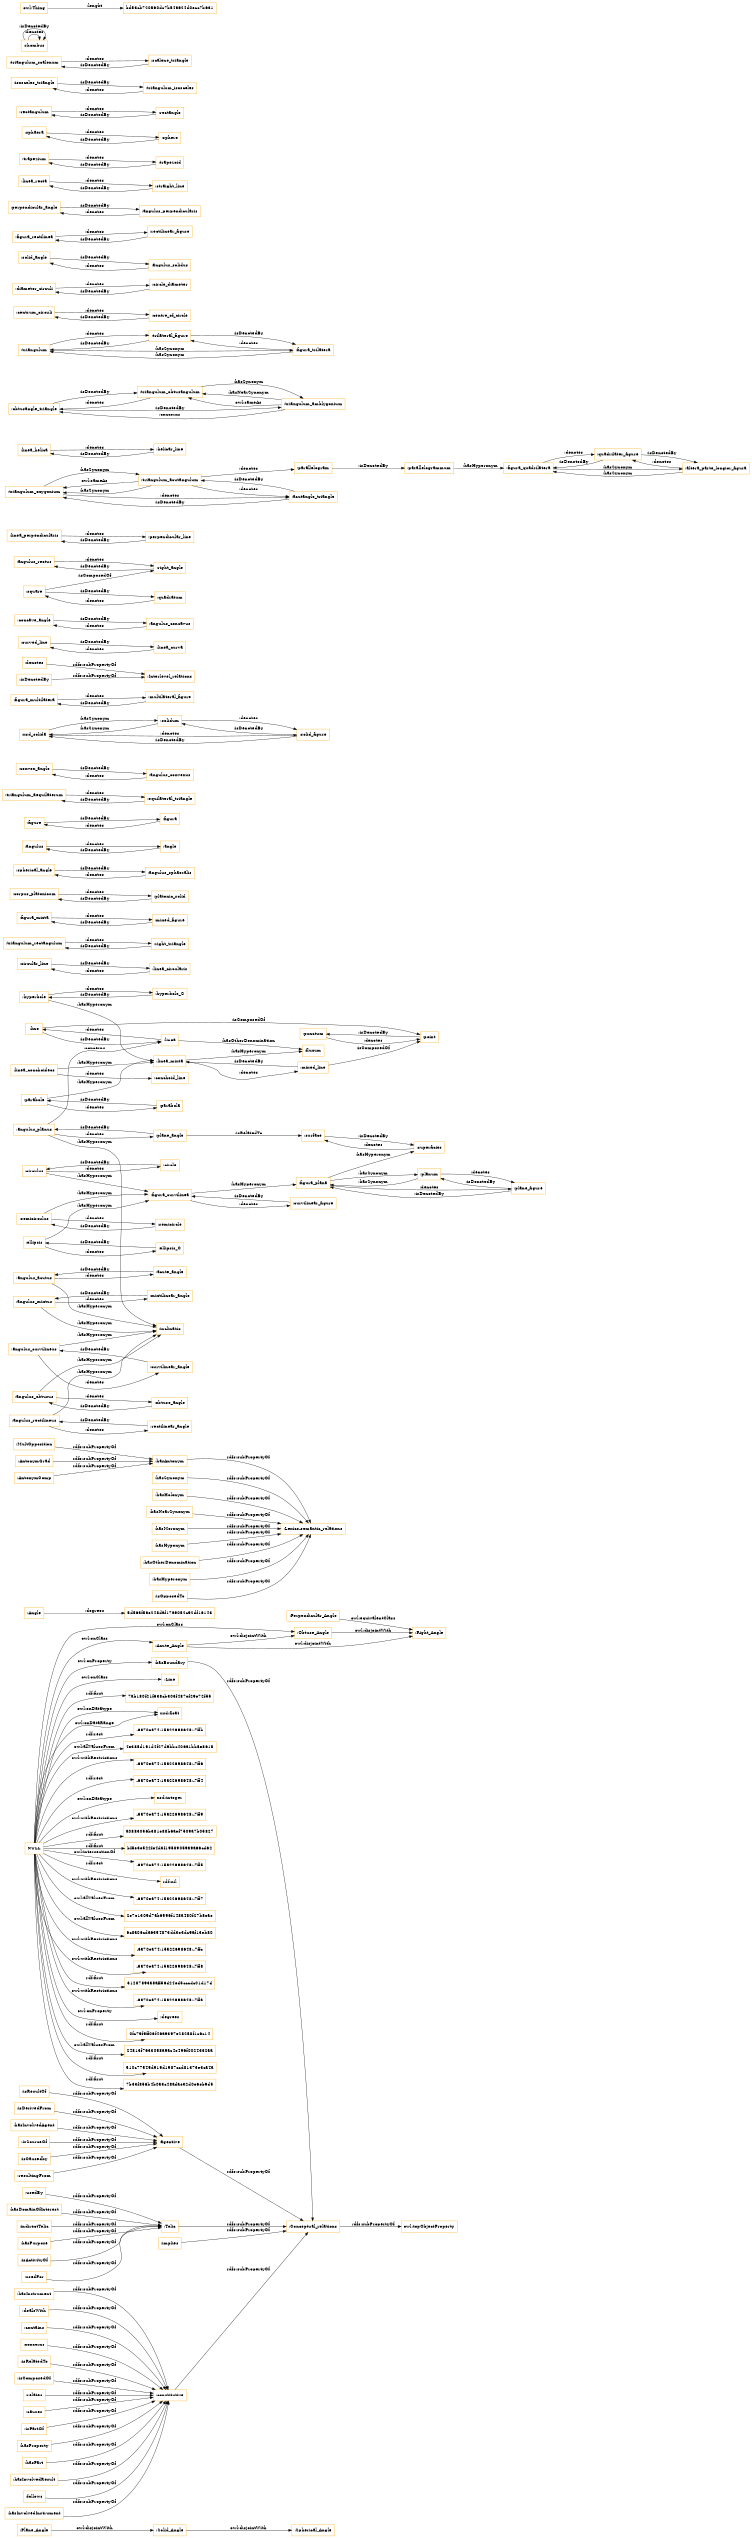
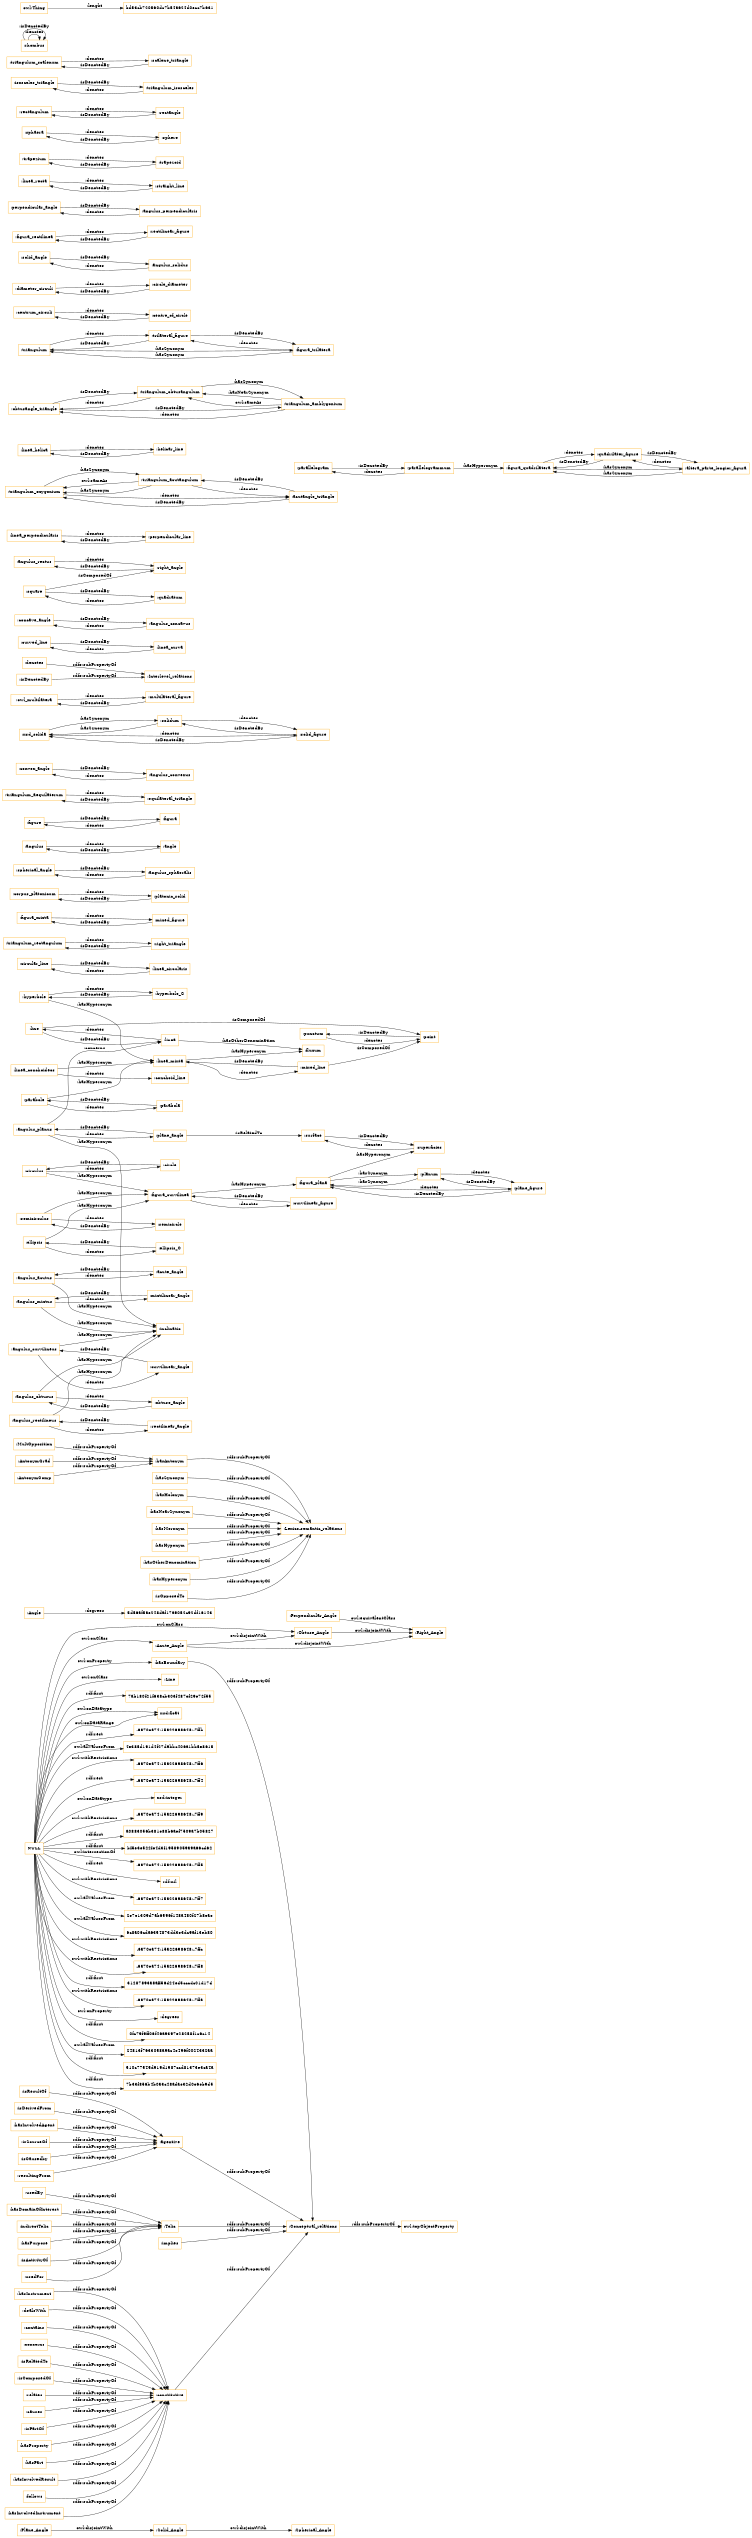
(170, 415) -> (170, 415)
(246, 473) -> (370, 475)
(34, 700) -> (34, 700)
